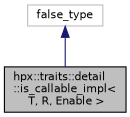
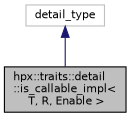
(65, 15) -> (65, 15)
